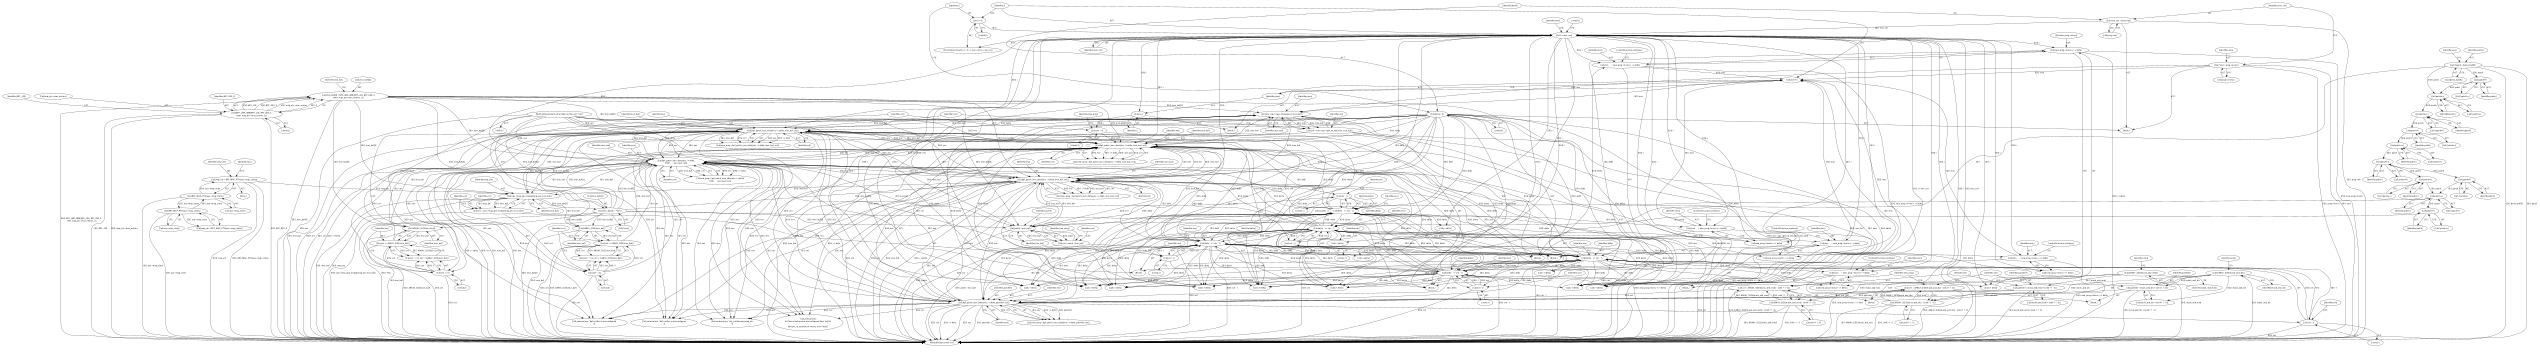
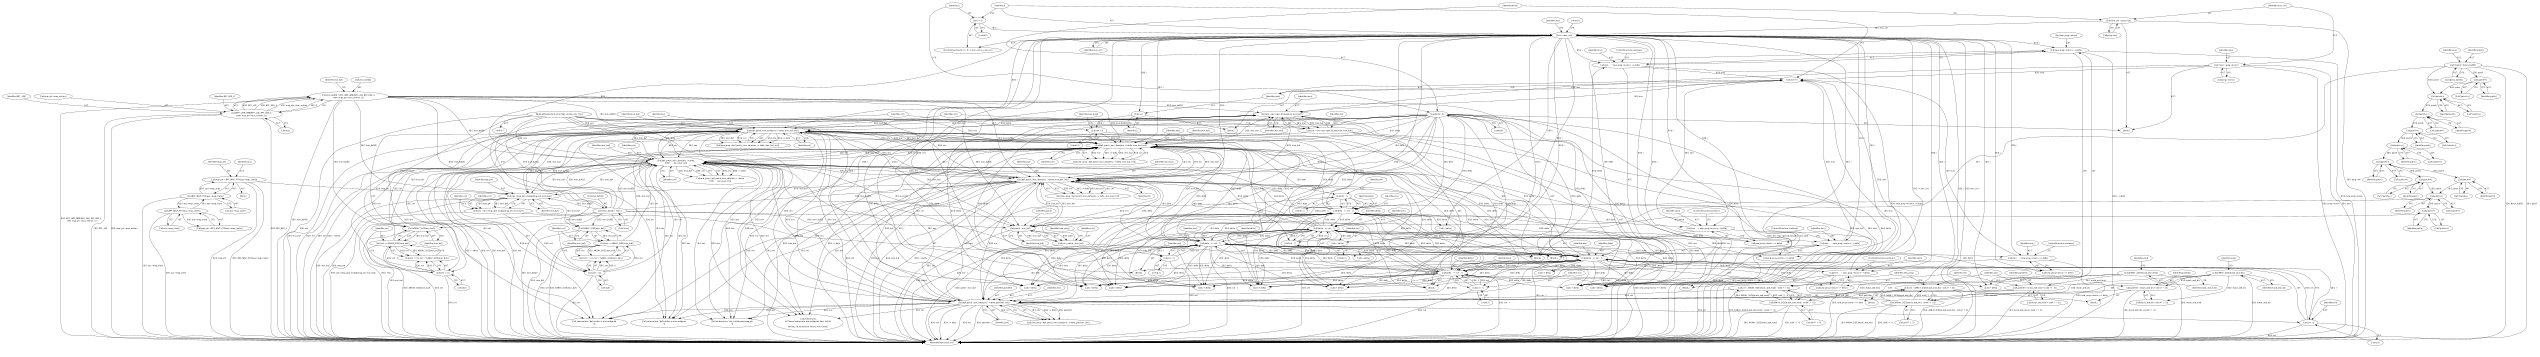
(566, 208) -> (574, 204)
